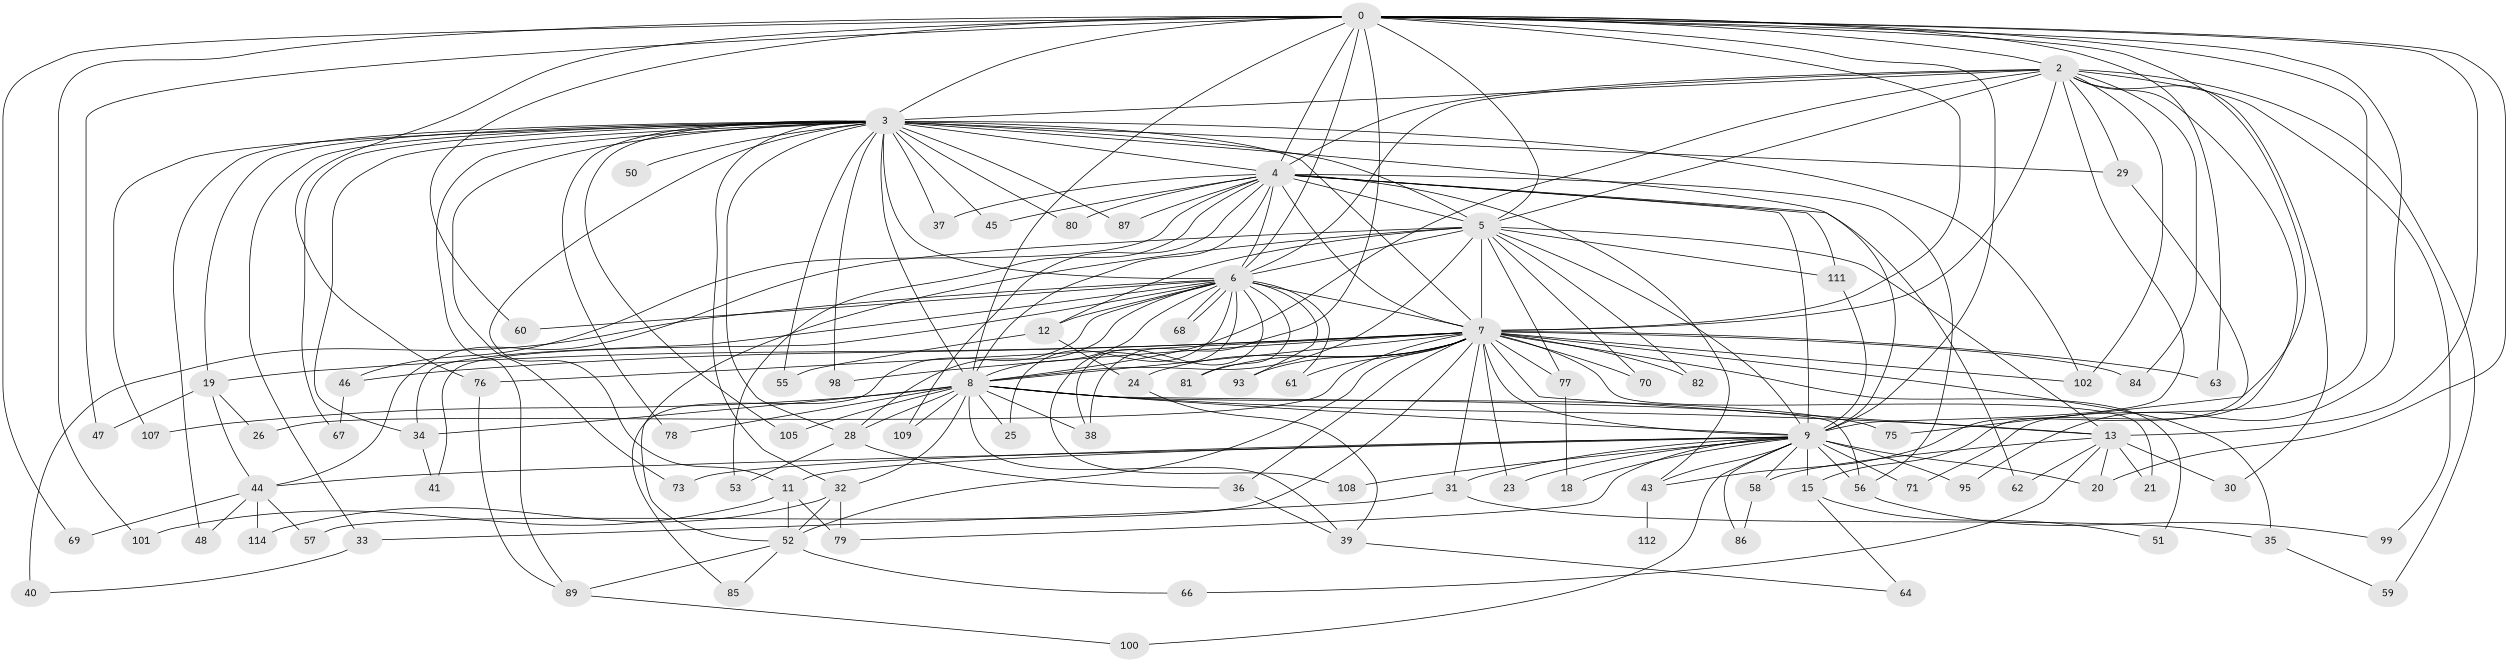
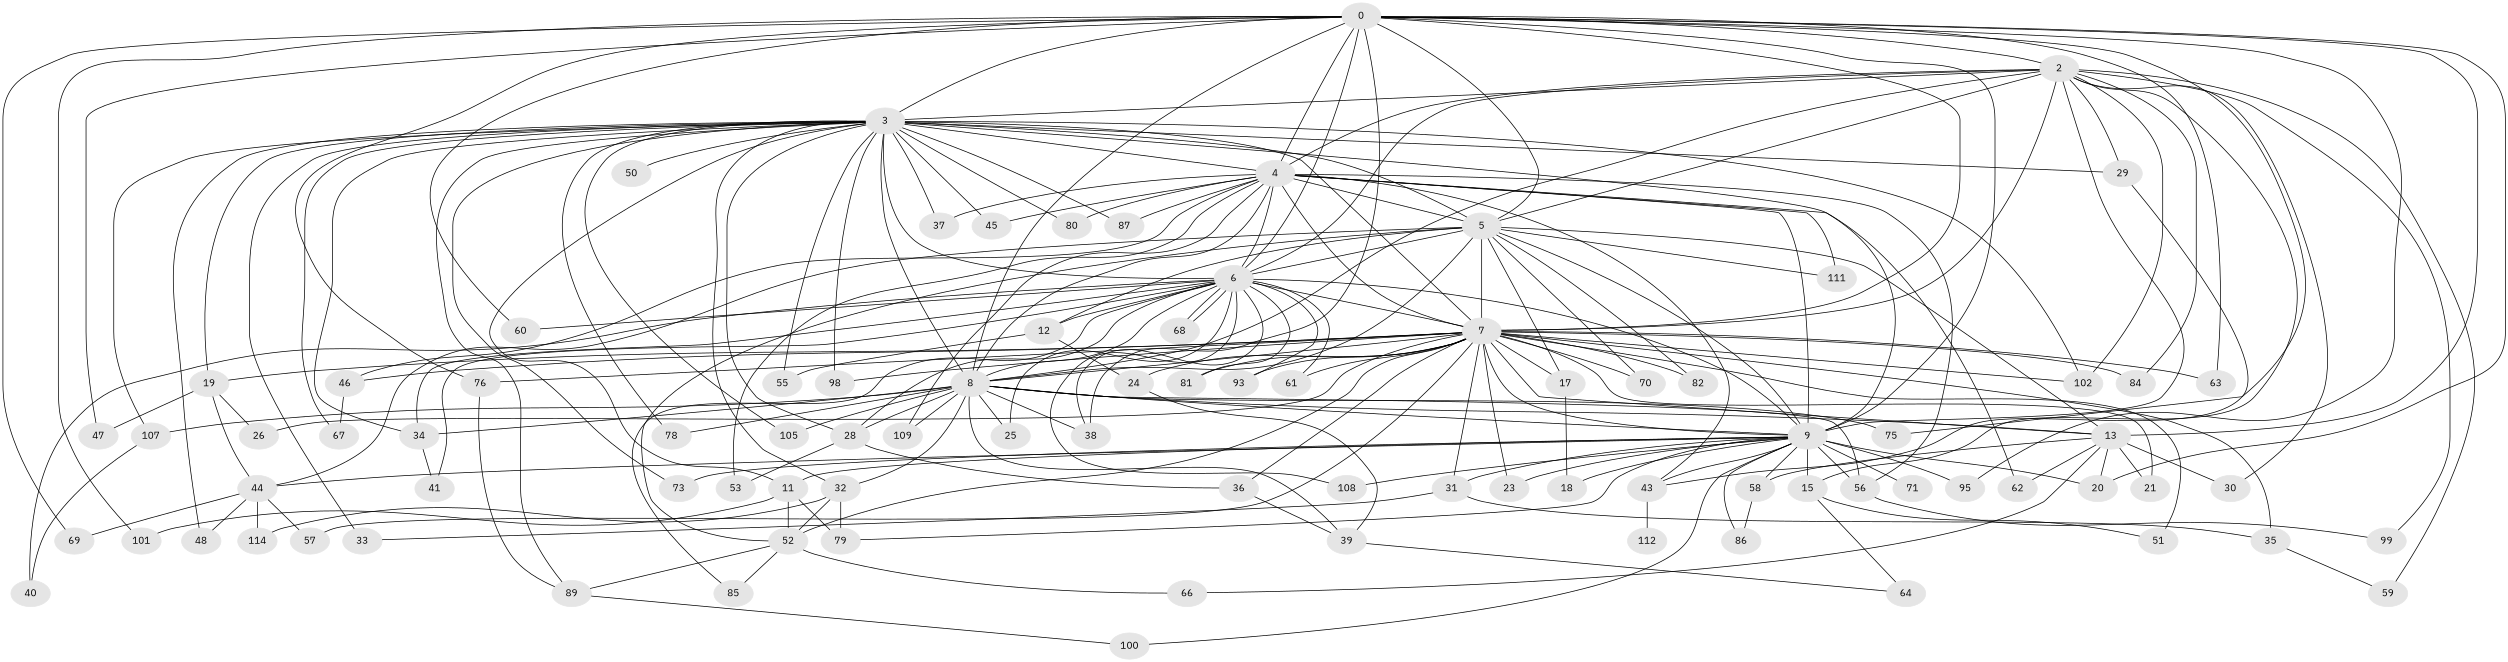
(2233, 61) -> none
(1866, 370) -> (1538, 310)
(1566, 384) -> (1566, 384)
(200, 581) -> (68, 502)
